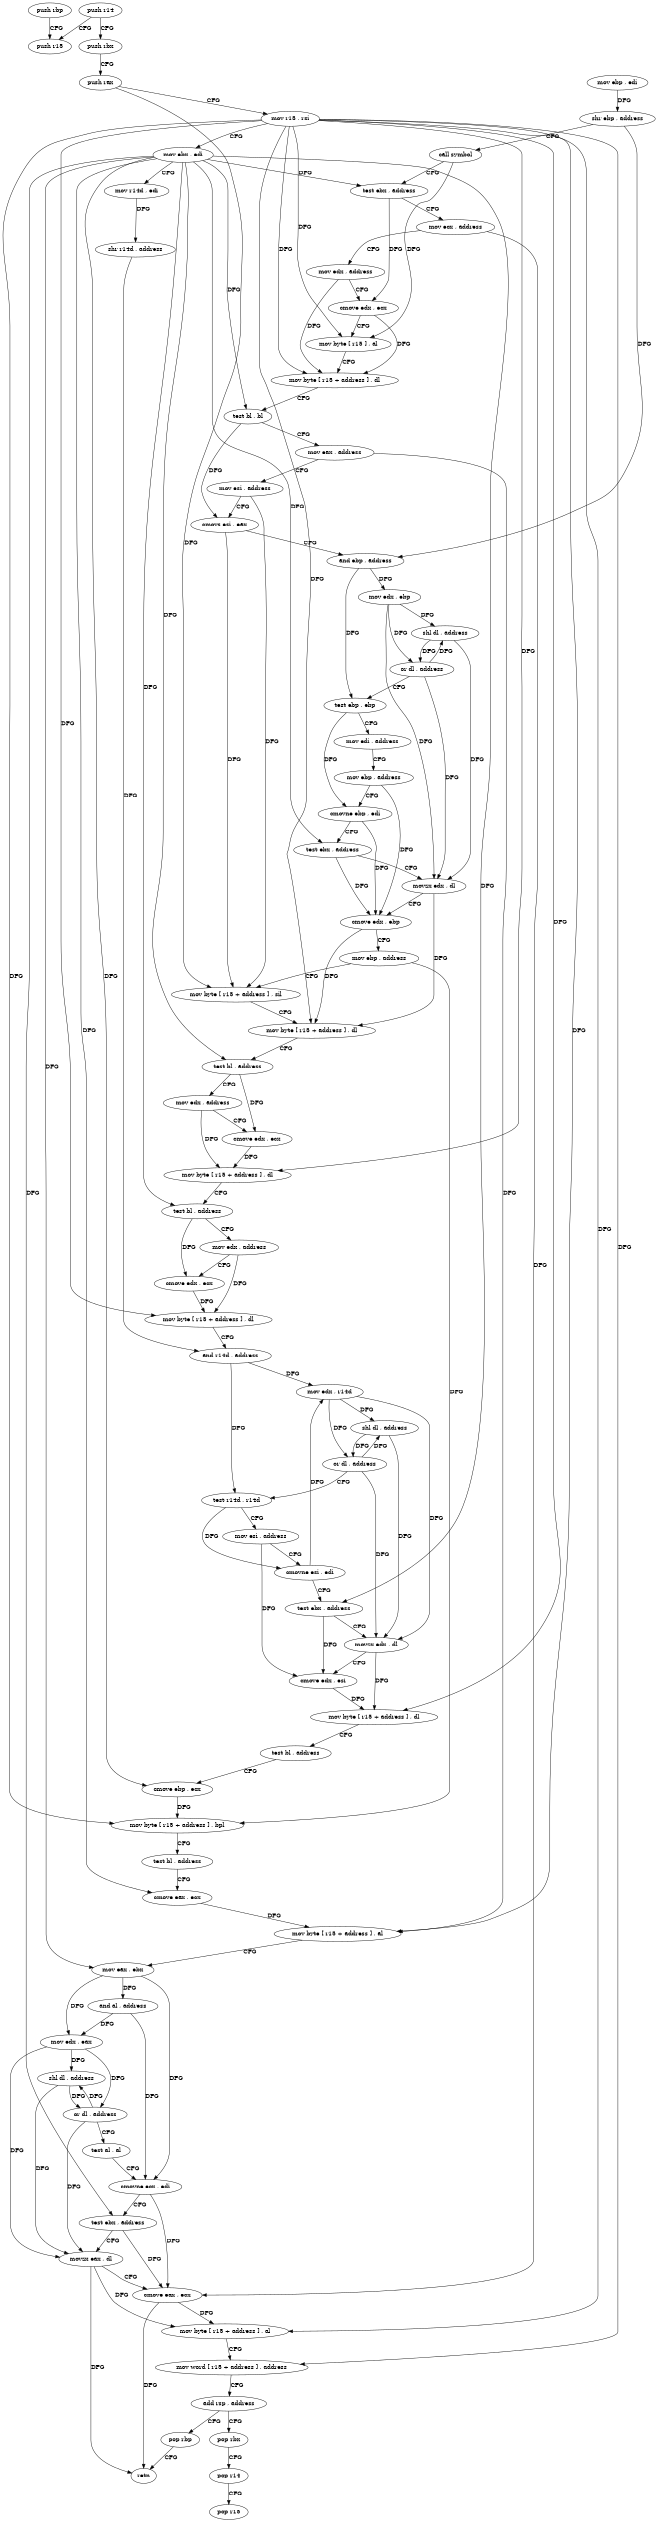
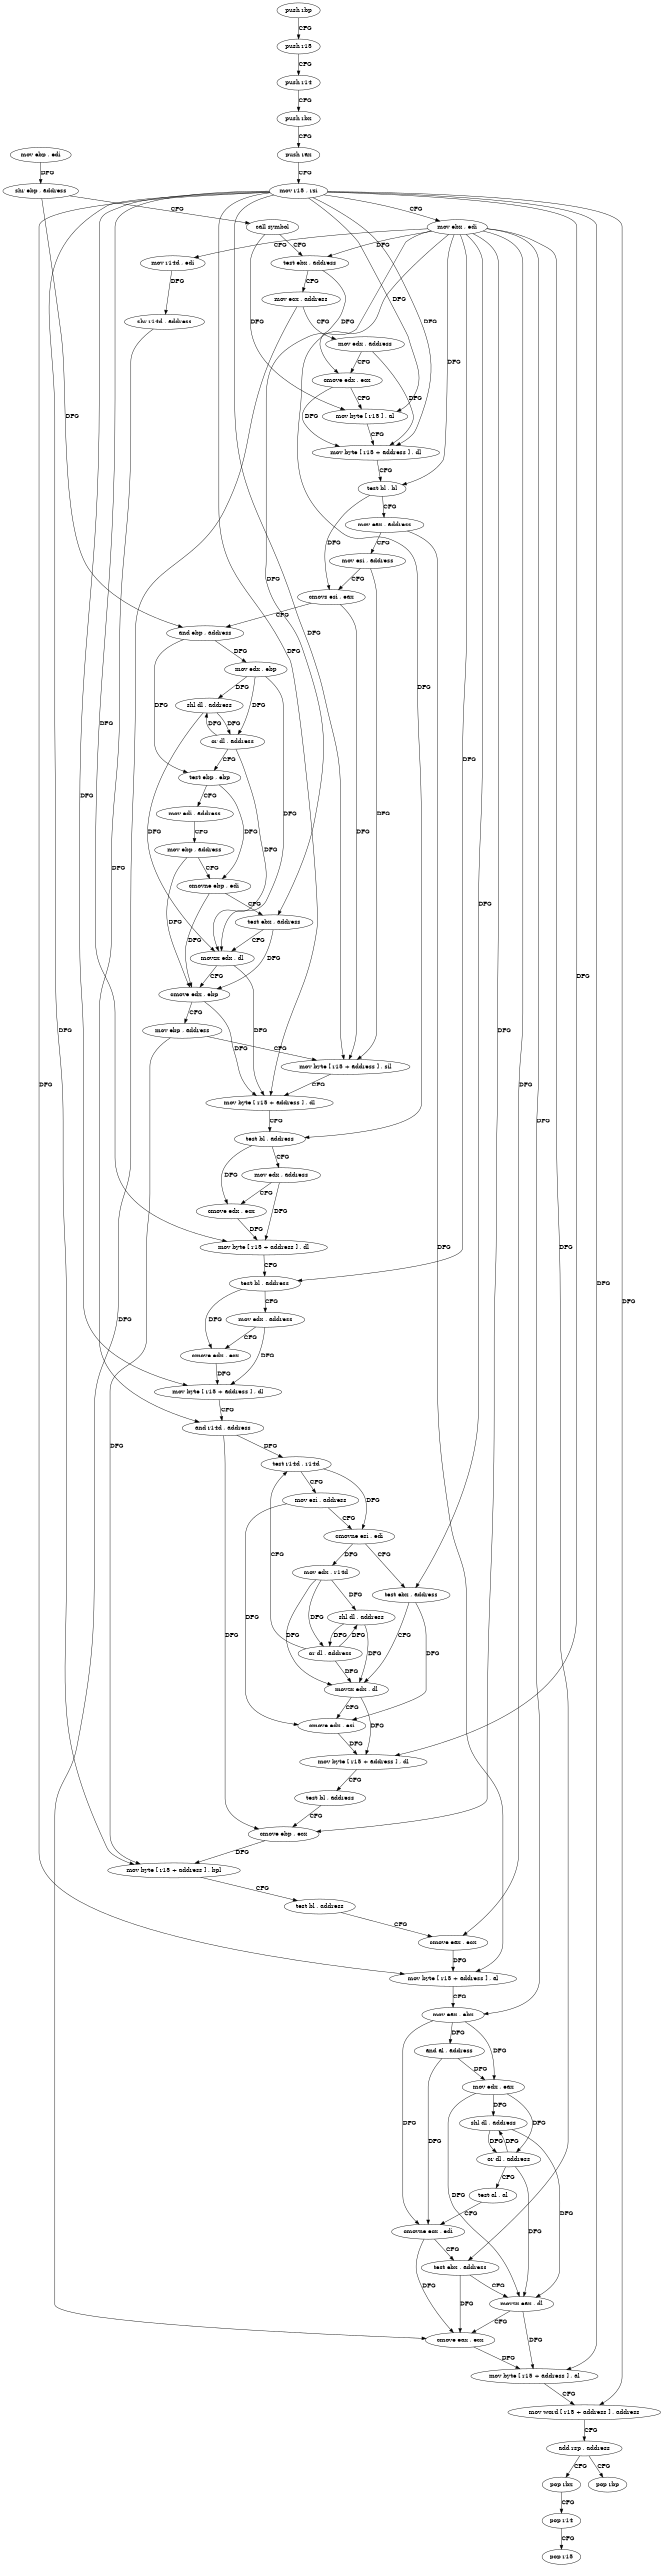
(77, 27) -> (299, 62)
(189, 507) -> (296, 612)
(279, 1373) -> (225, 1639)
(144, 2476) -> none
